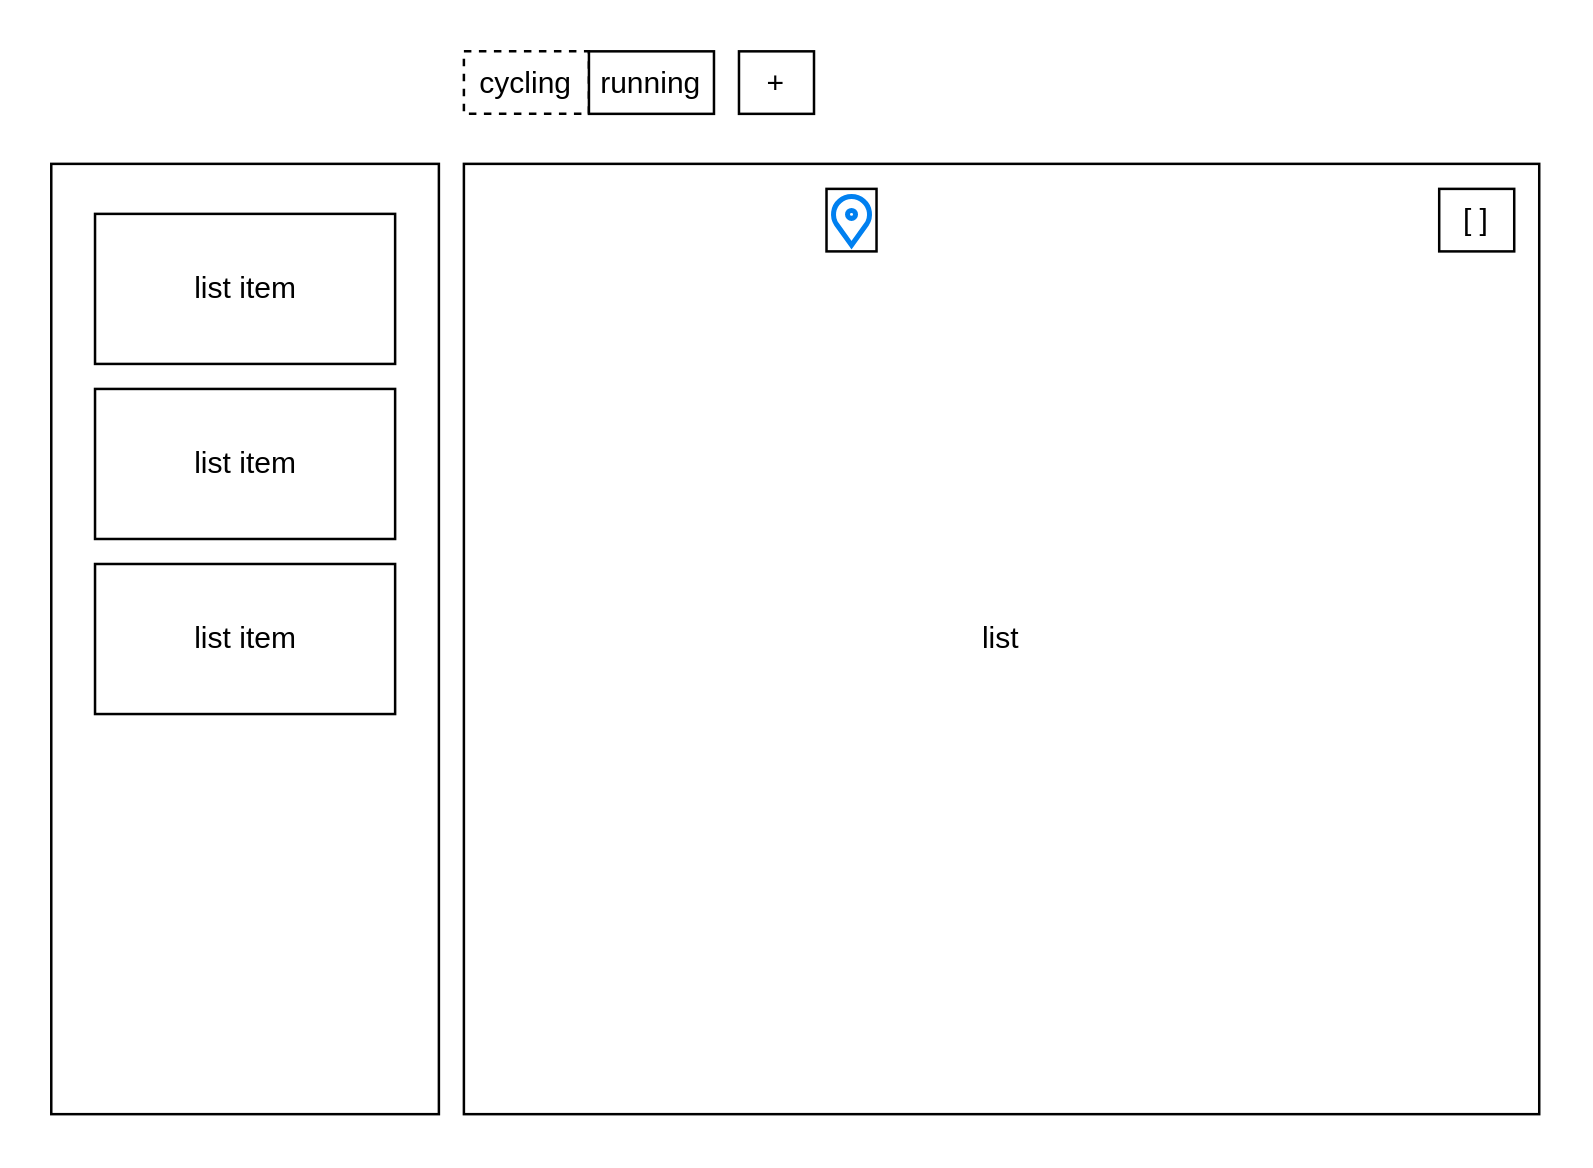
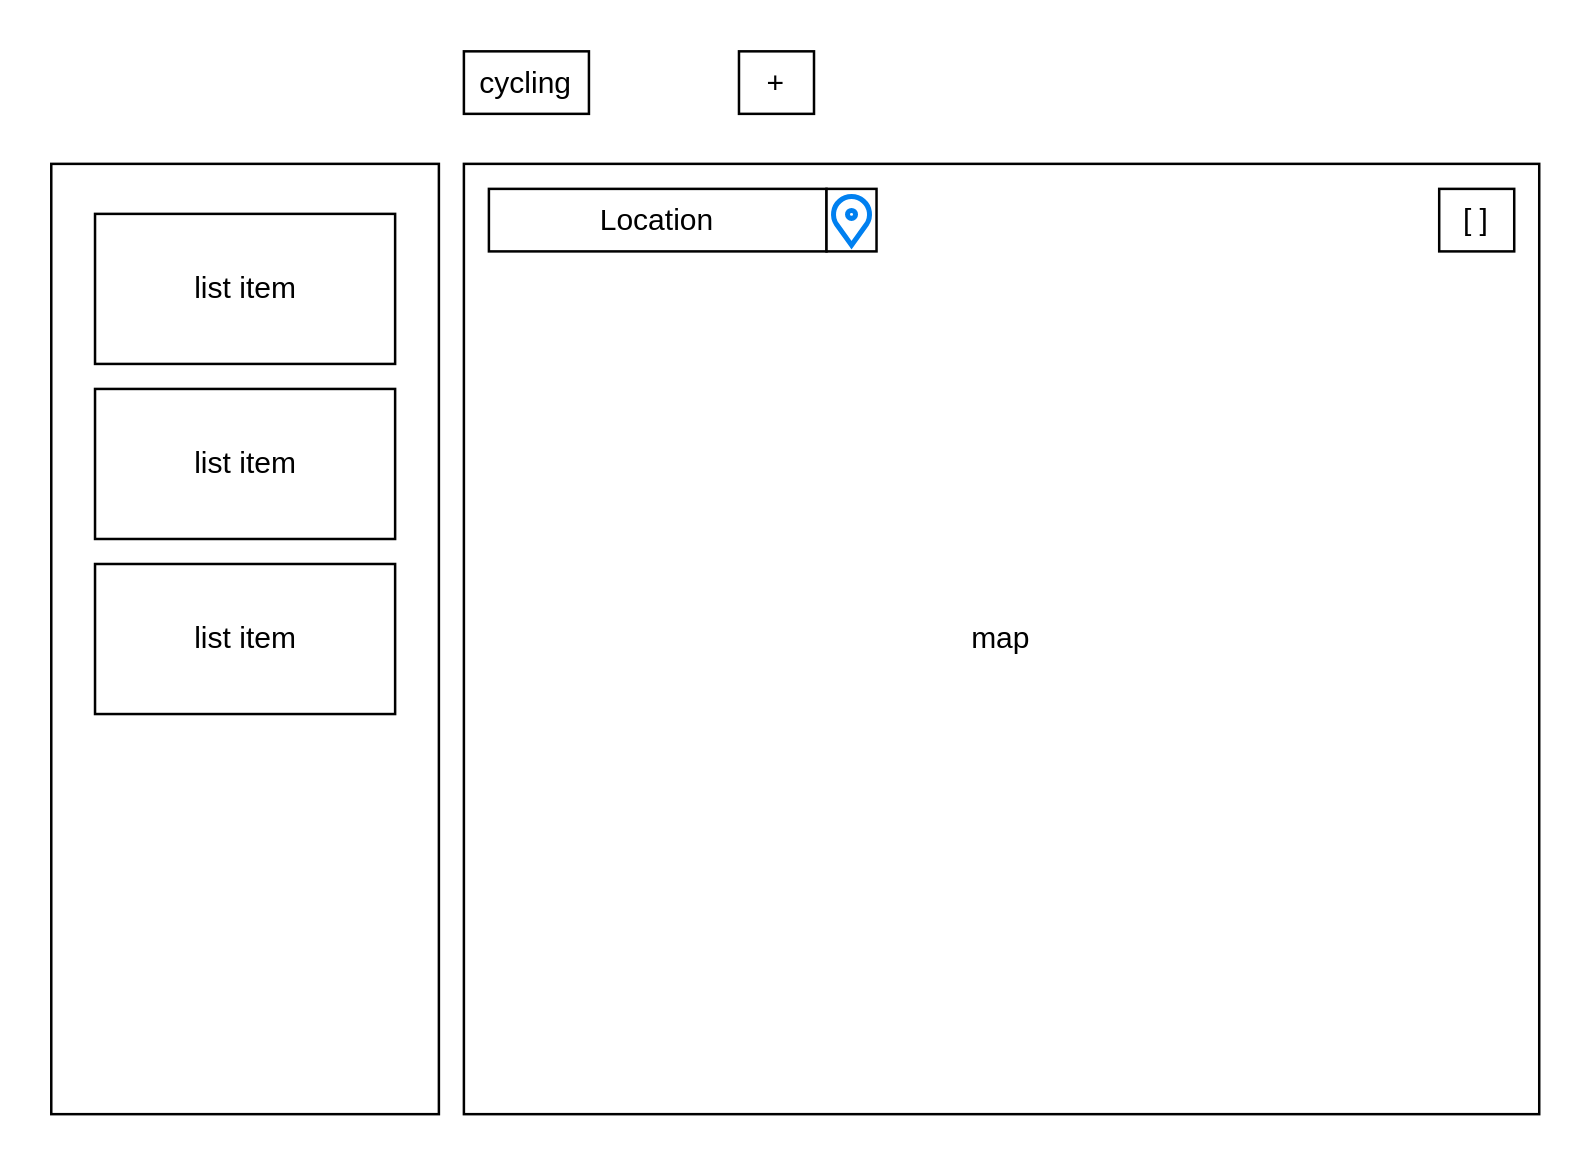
(526, 83) -> (526, 83)
(651, 83) -> none
none -> (658, 220)
(1001, 639) -> (1001, 639)
